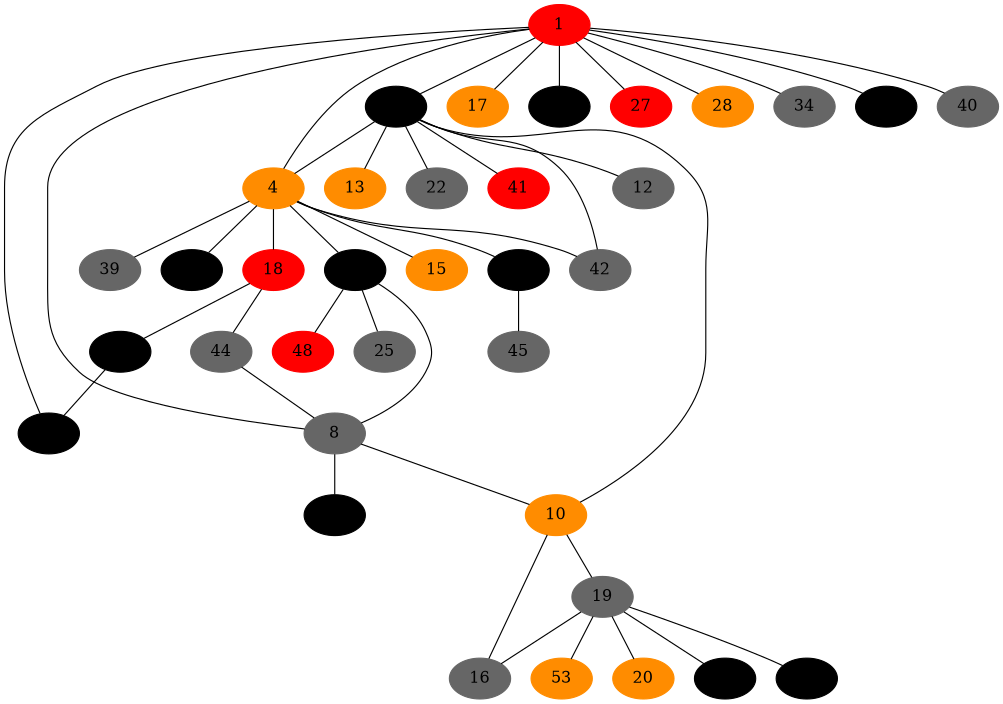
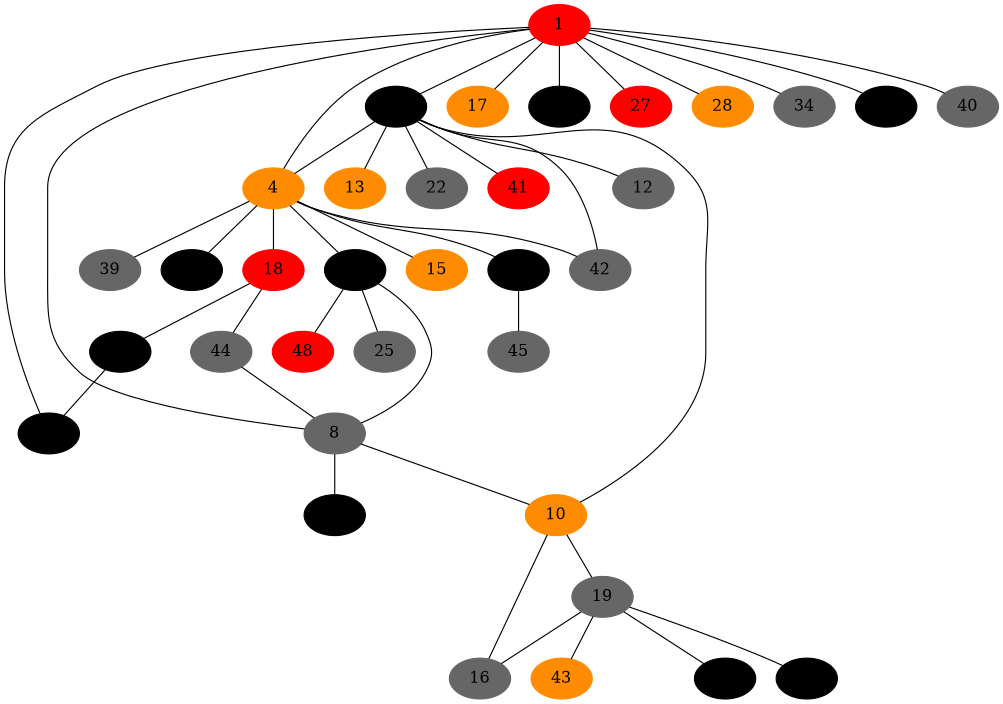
(562, 679) -> (562, 679)
(643, 679) -> none
